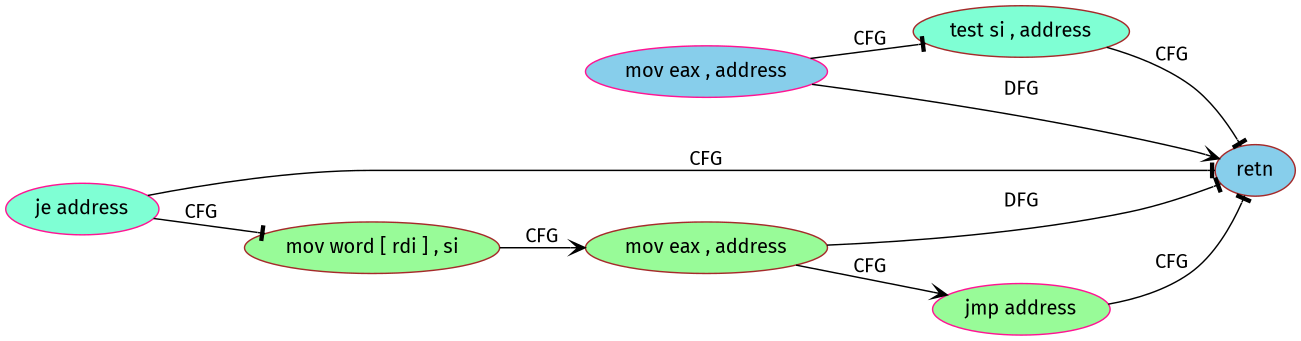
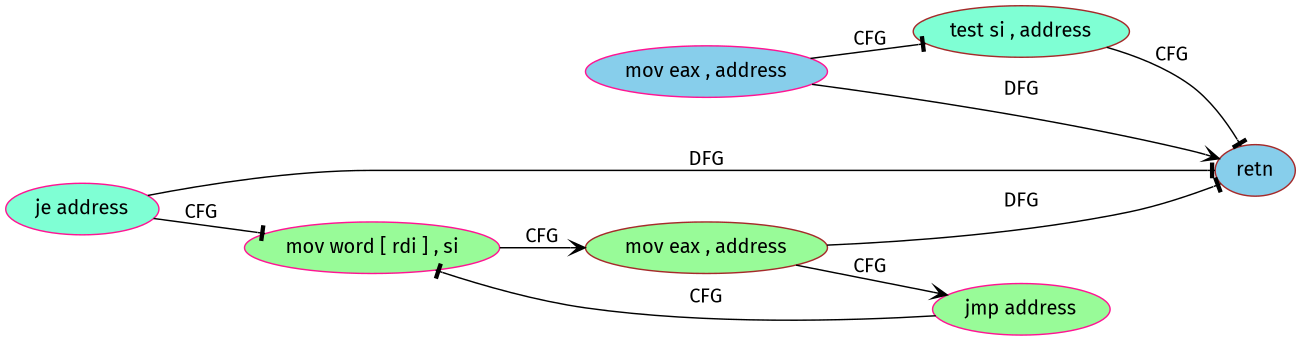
(706, 160) -> (706, 160)
(372, 248) -> (372, 248)
(1190, 273) -> (687, 317)
